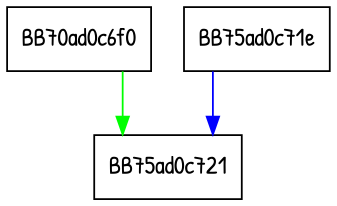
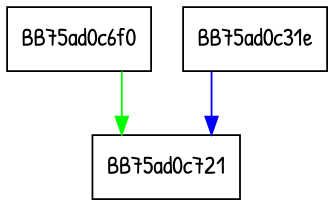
(79, 39) -> (79, 39)
(257, 39) -> (255, 39)
